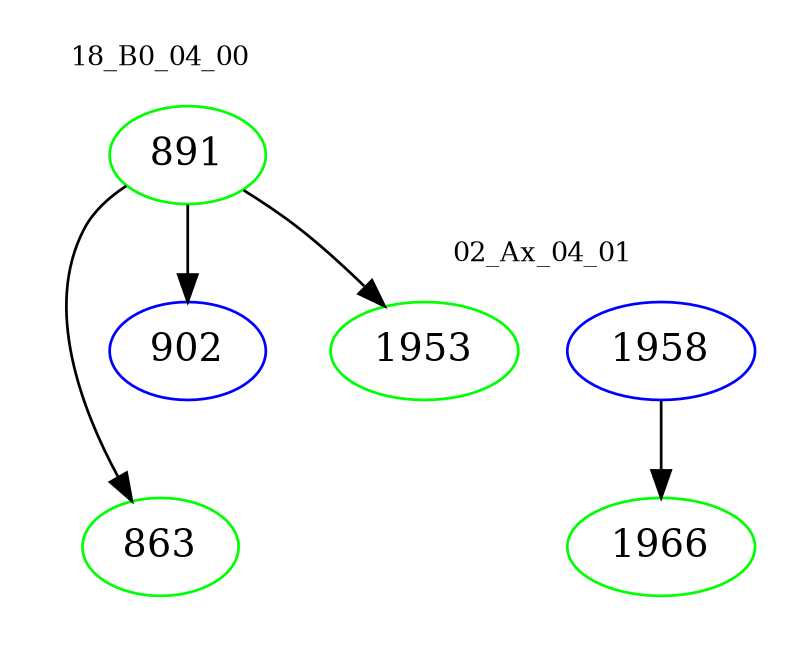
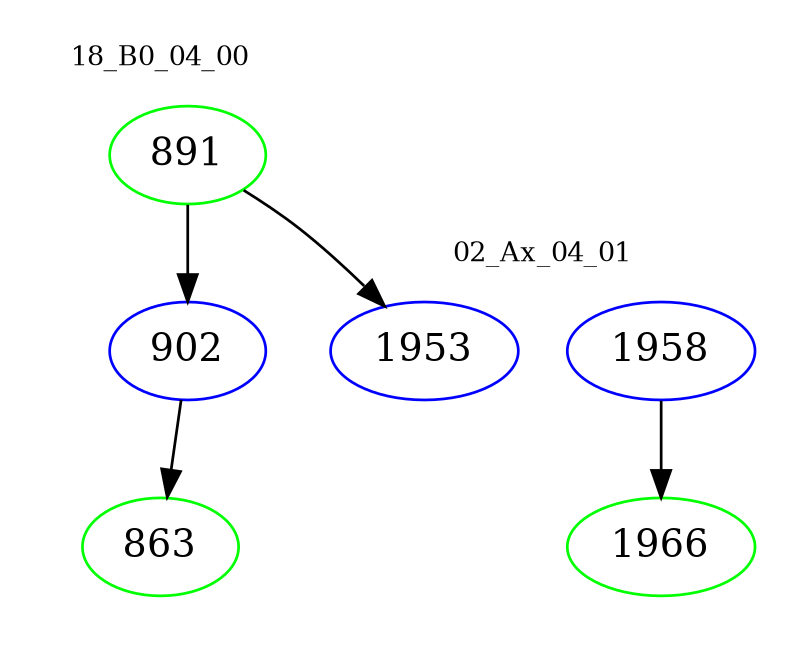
(67, 326) -> (176, 435)
(424, 351) -> (424, 351)
